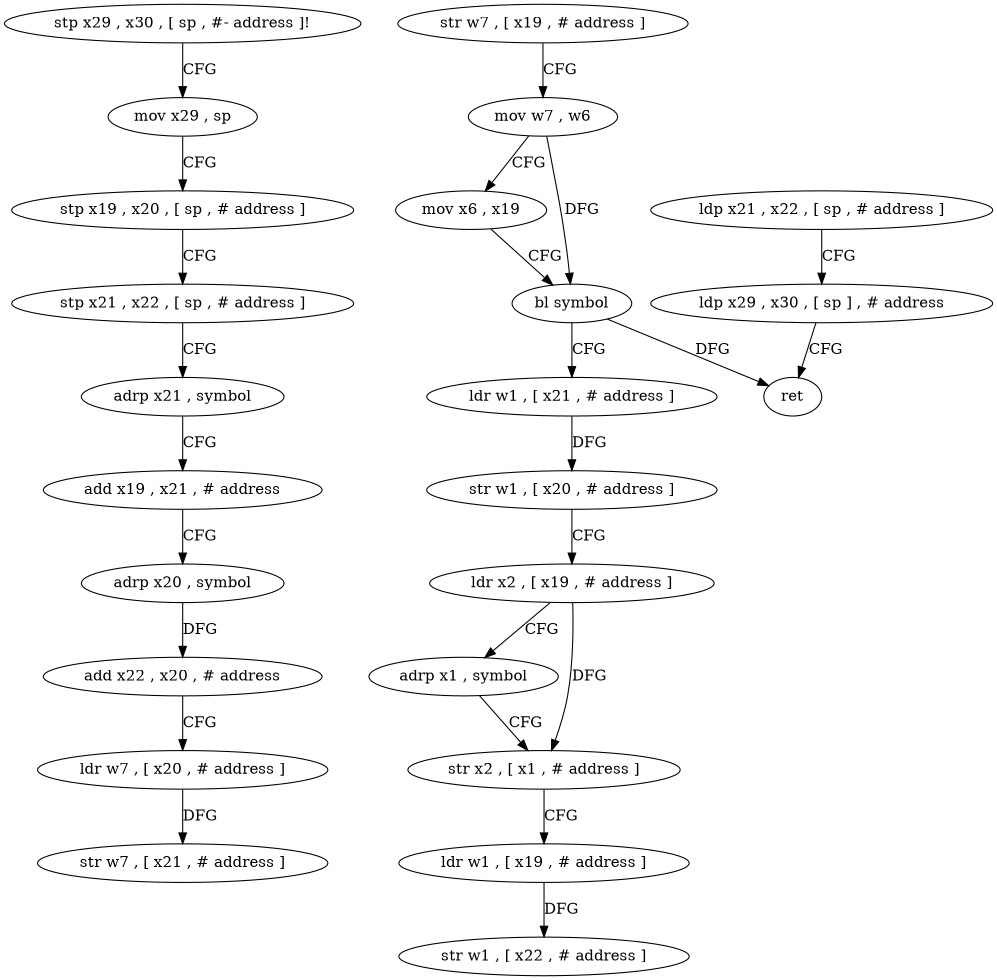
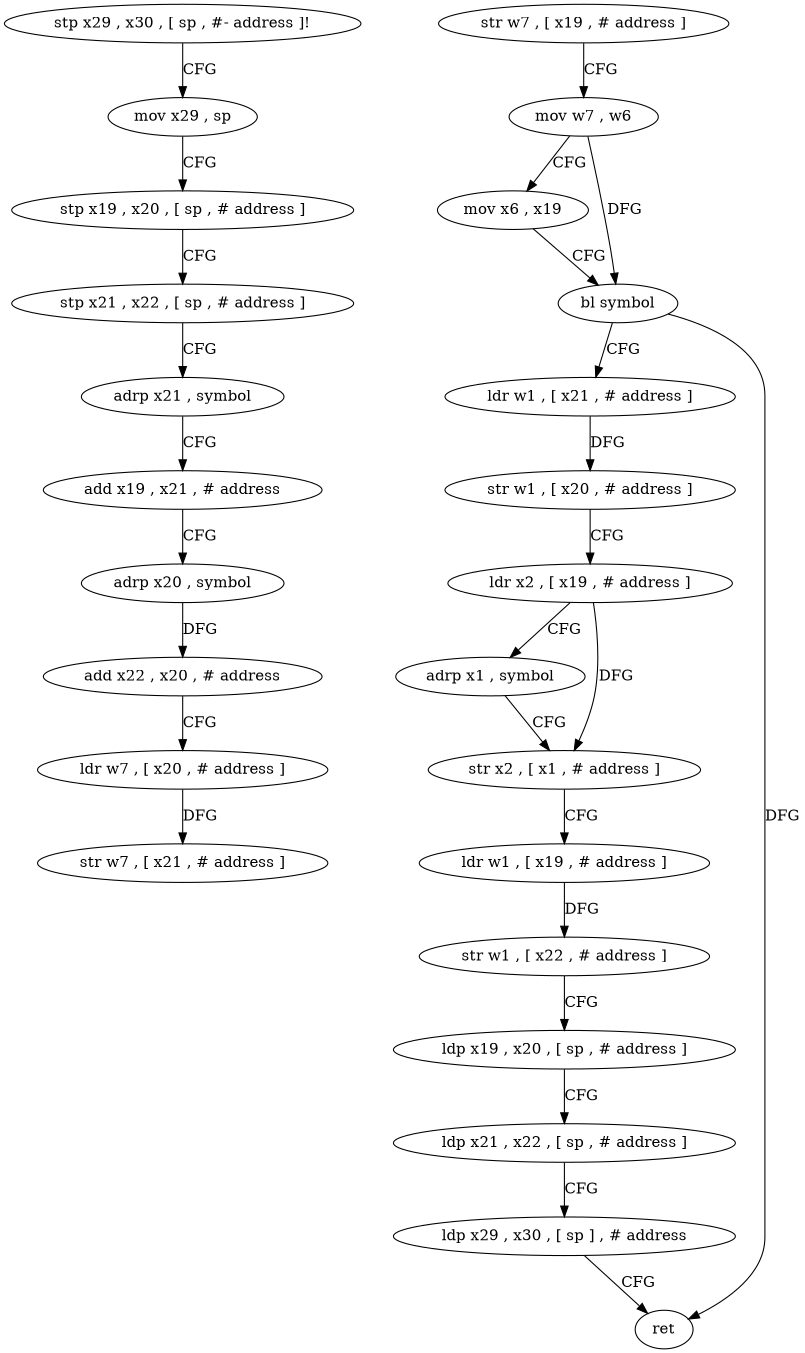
none -> (564, 1050)
